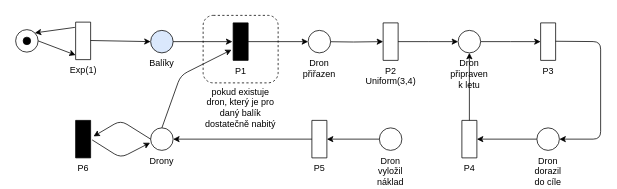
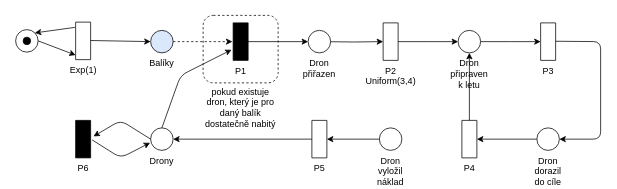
(200, 42) -> (200, 42)
